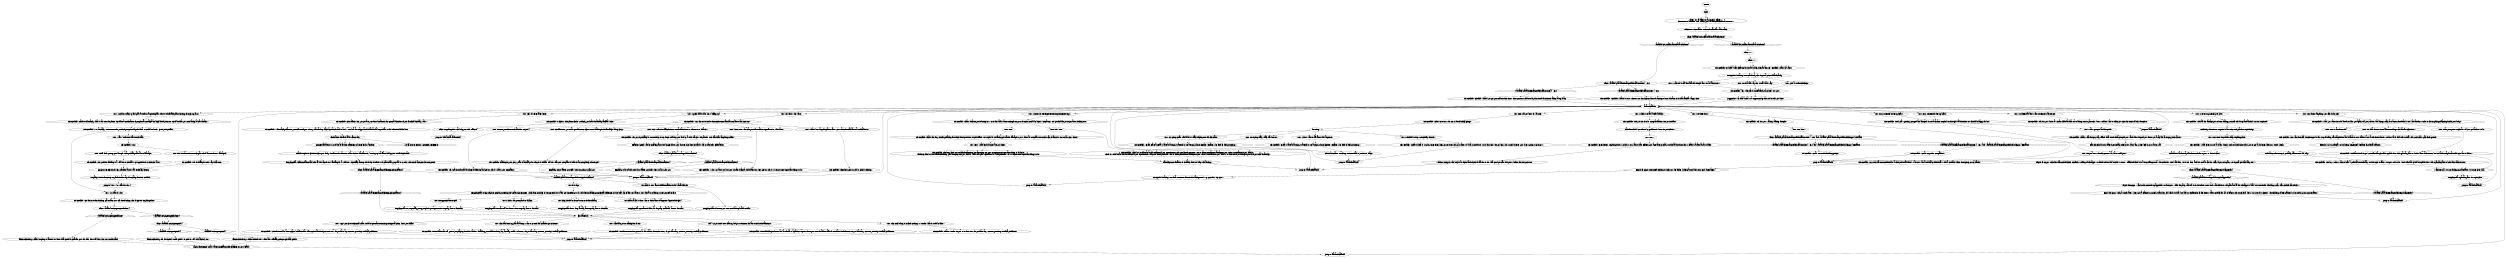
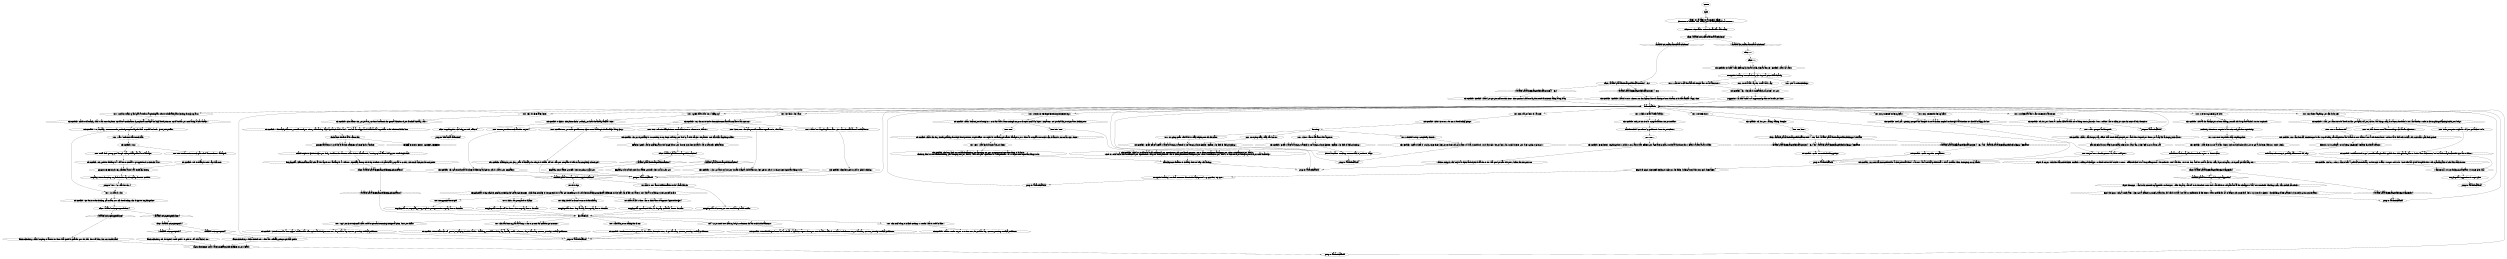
(421, 145) -> (421, 145)
(2465, 178) -> (2465, 178)
